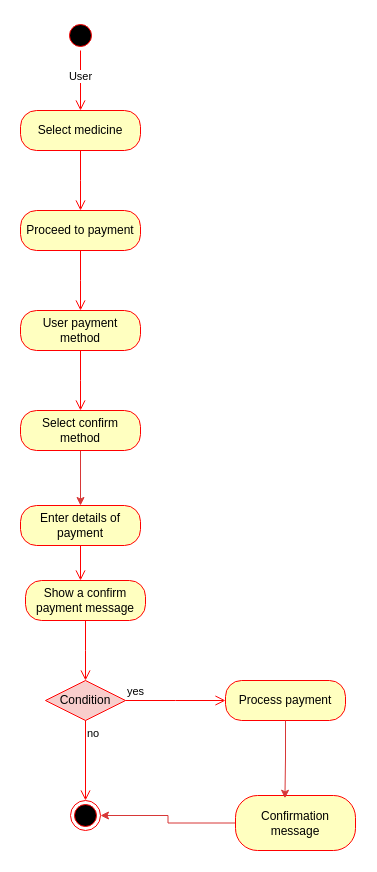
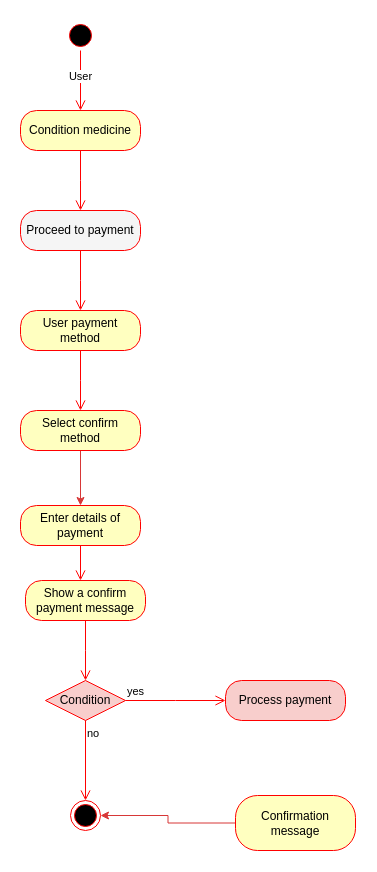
(81, 131) -> (81, 131)
(81, 231) -> (81, 231)
(286, 701) -> (286, 701)
(286, 756) -> none
